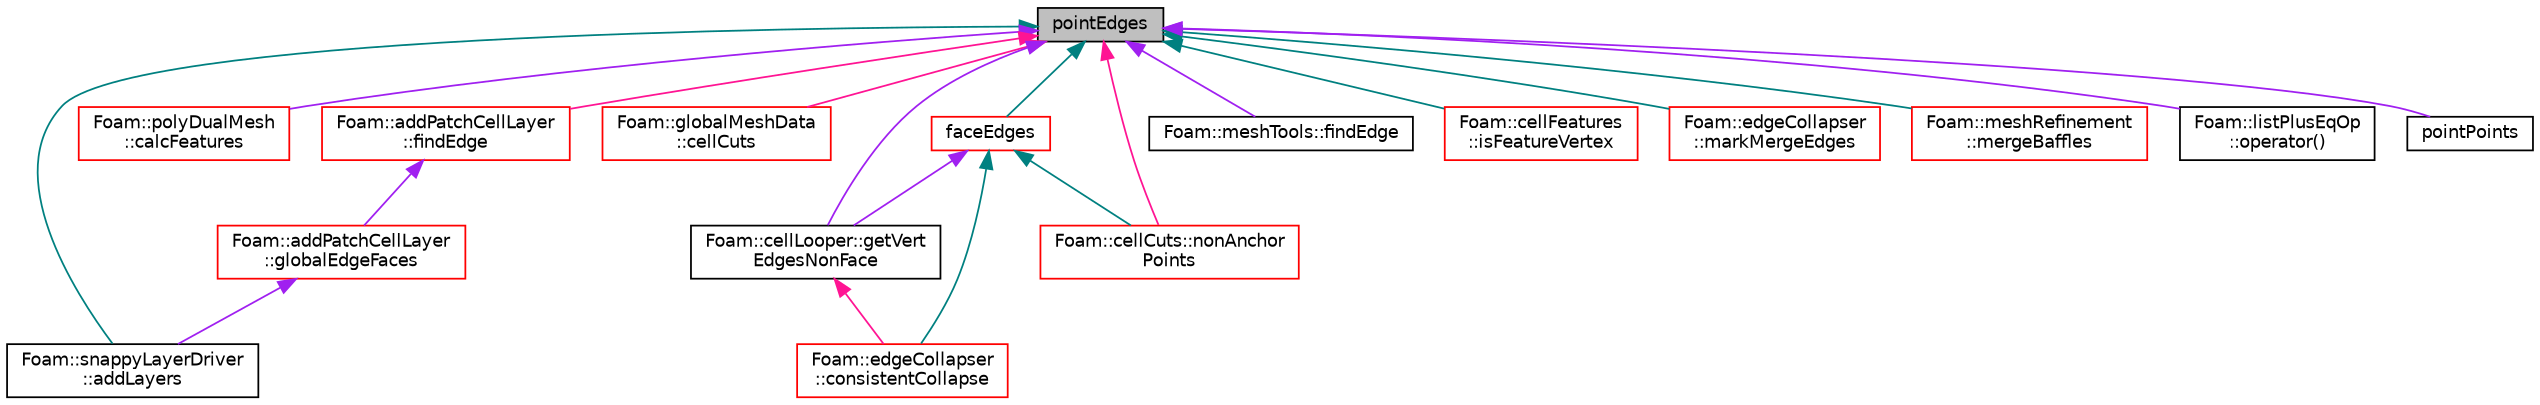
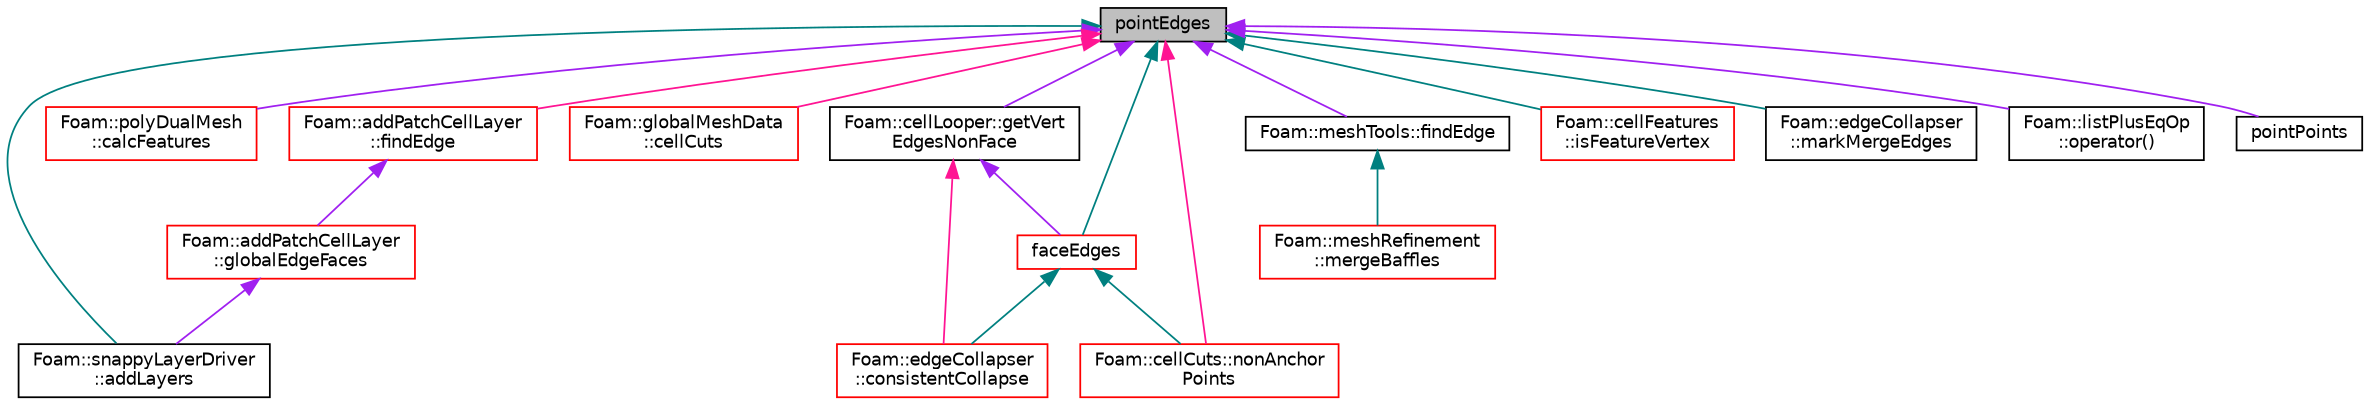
(1548, 64) -> (1378, 197)
(1775, 134) -> (1871, 134)
(903, 193) -> (1027, 204)
